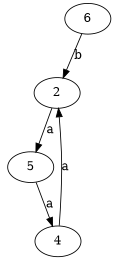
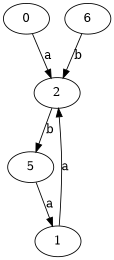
none -> (26, 19)
(50, 130) -> (50, 130)
(58, 241) -> (58, 241)
